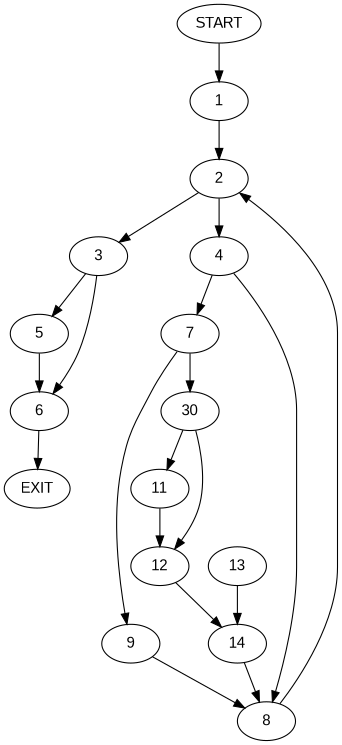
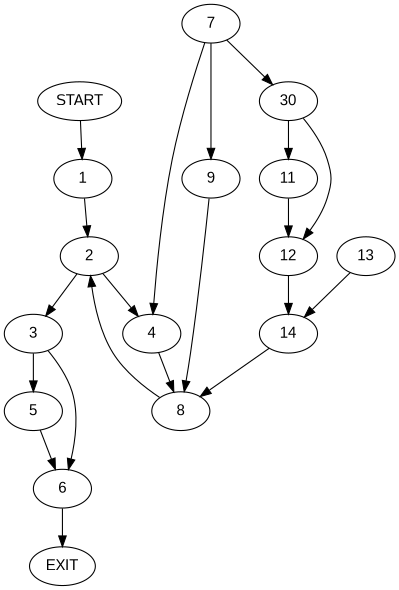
(207, 290) -> (170, 171)
